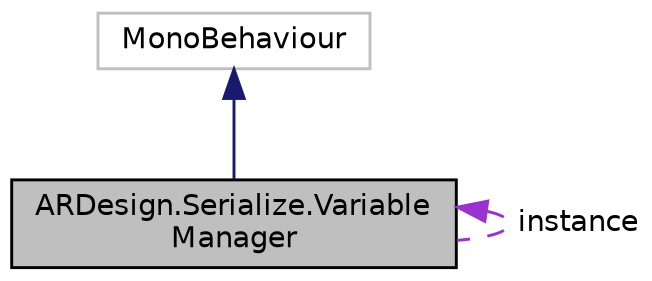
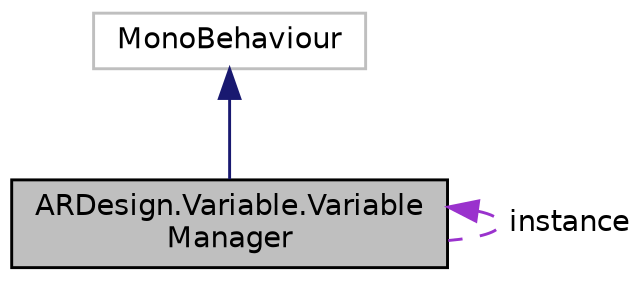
(234, 224) -> (230, 224)
